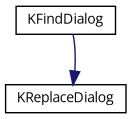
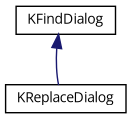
(75, 53) -> (57, 67)
